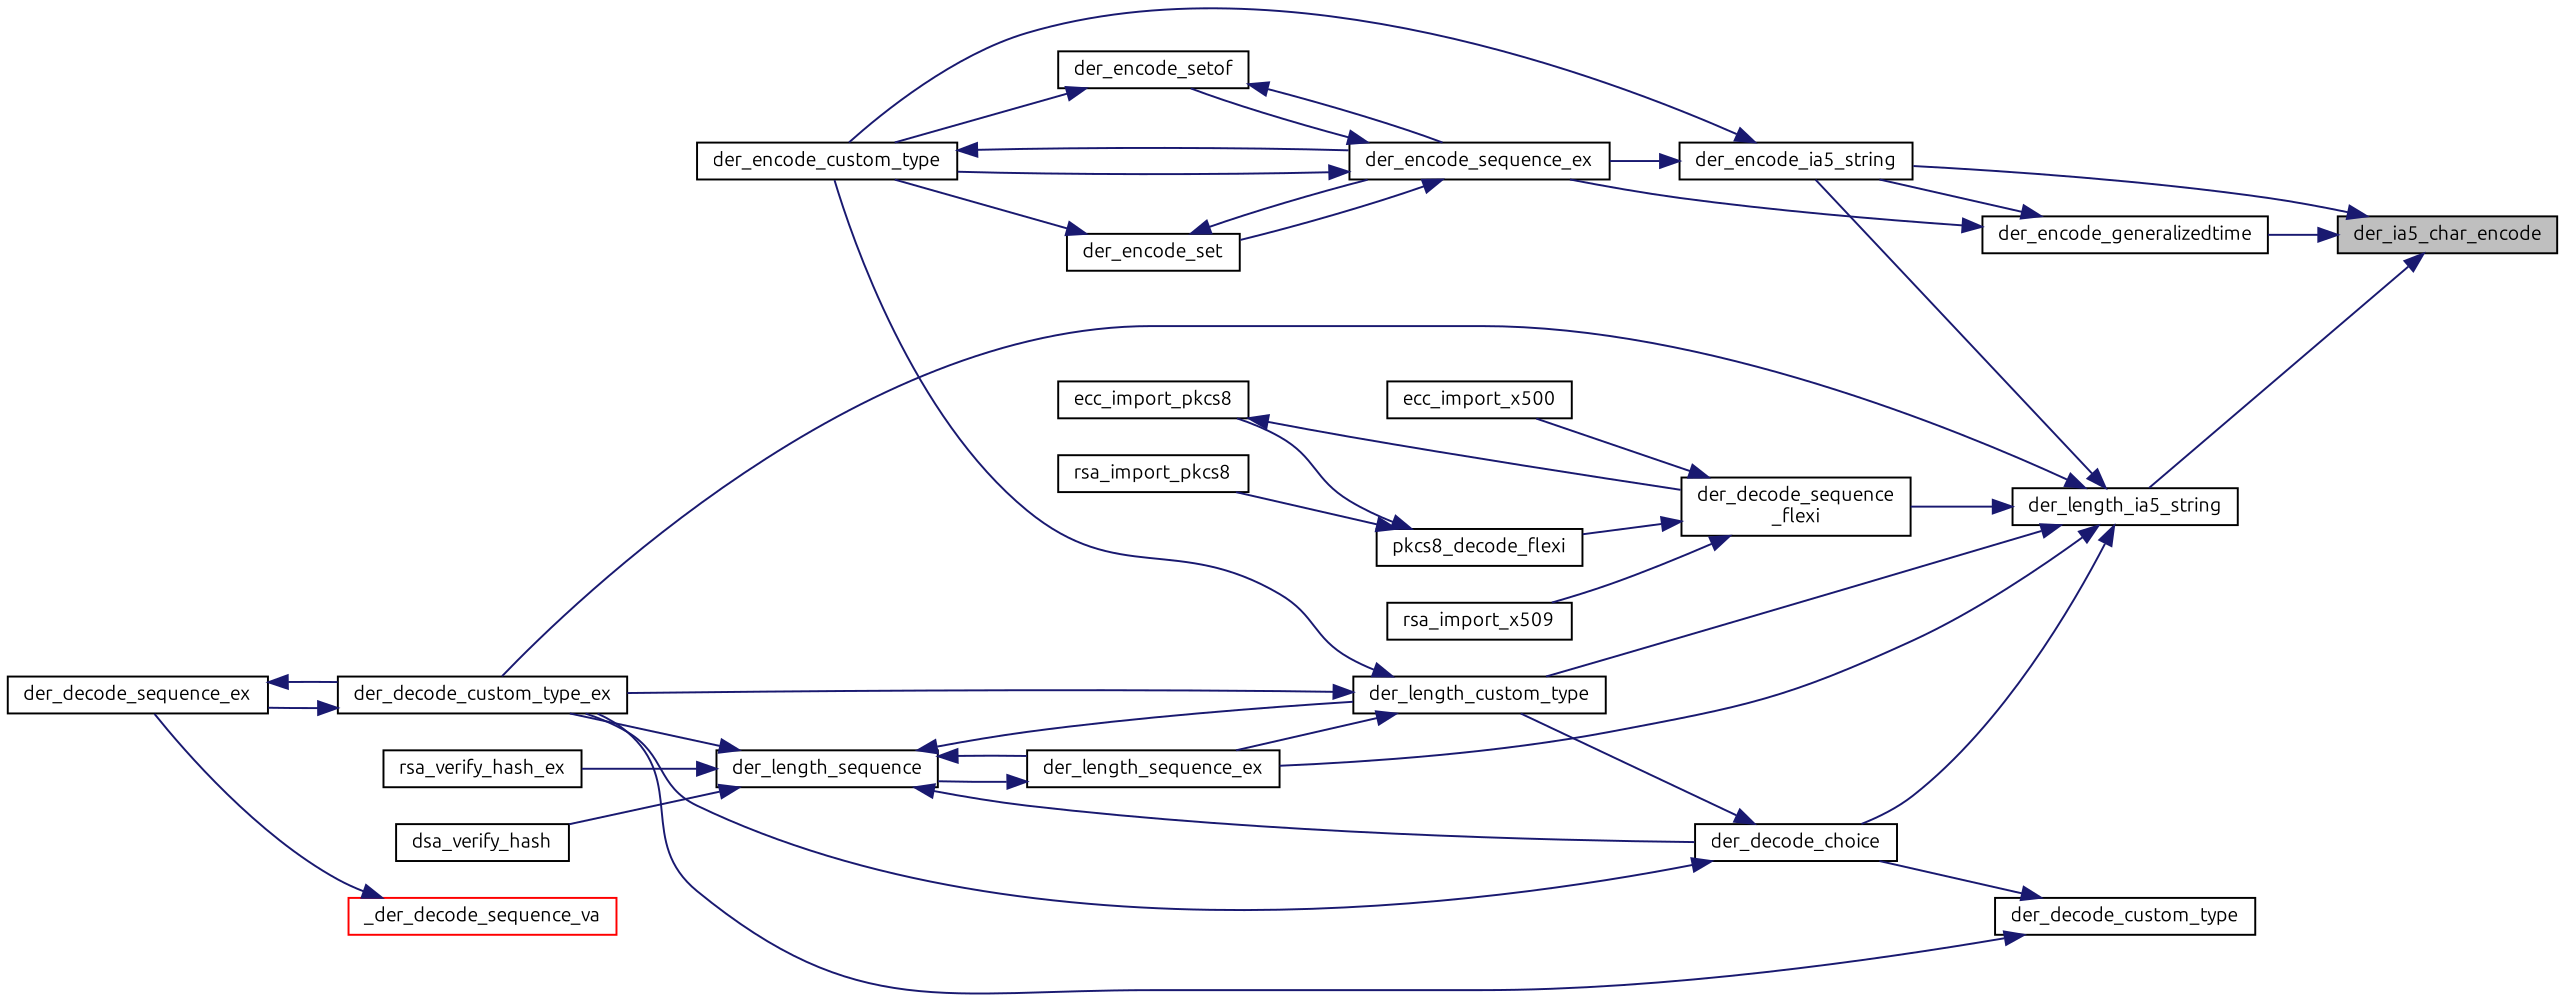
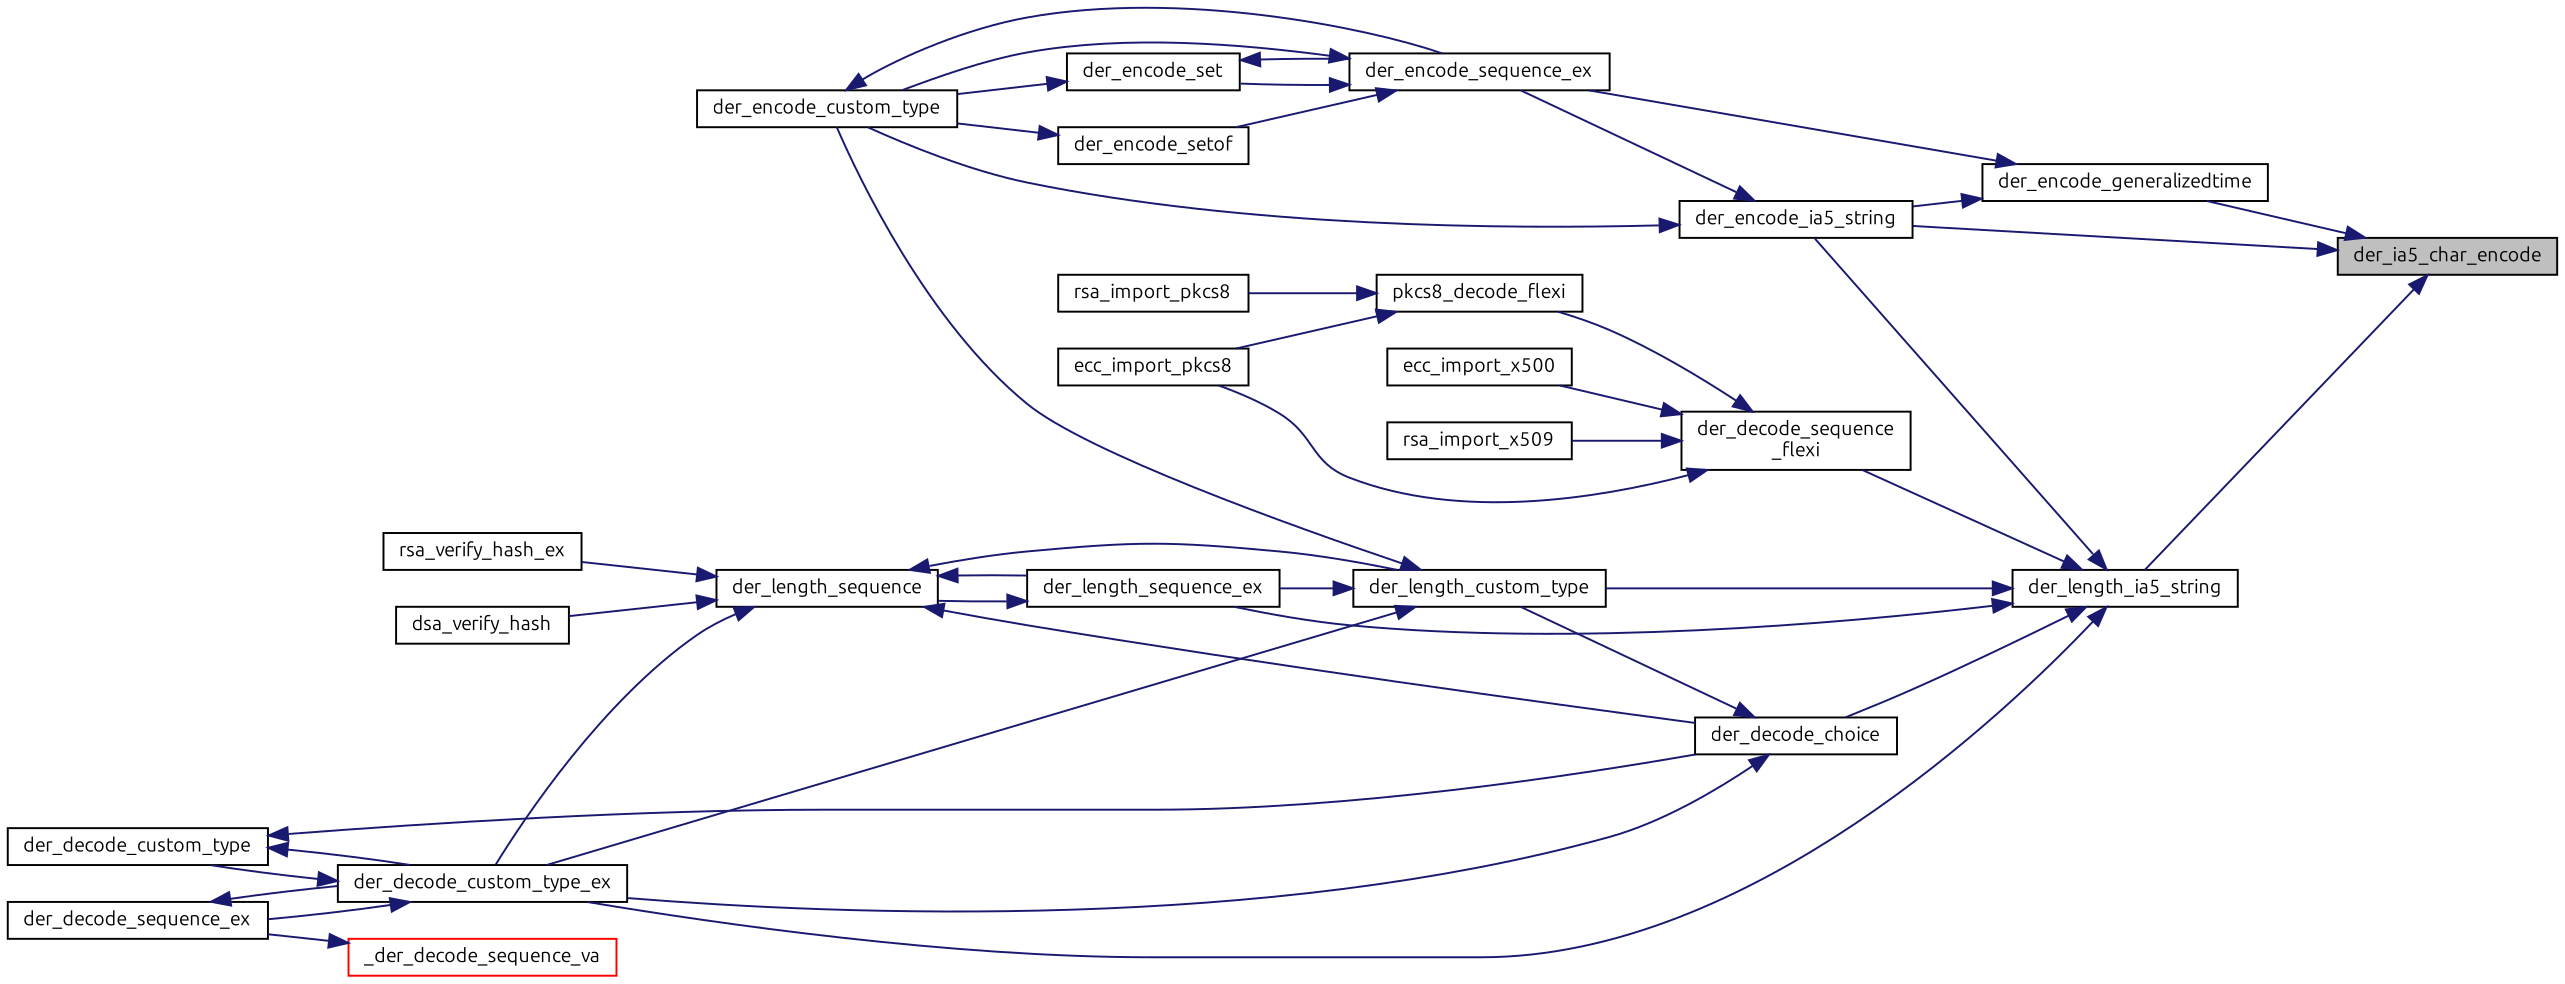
(1356, 114) -> none
(1474, 458) -> (1437, 499)
none -> (264, 873)
